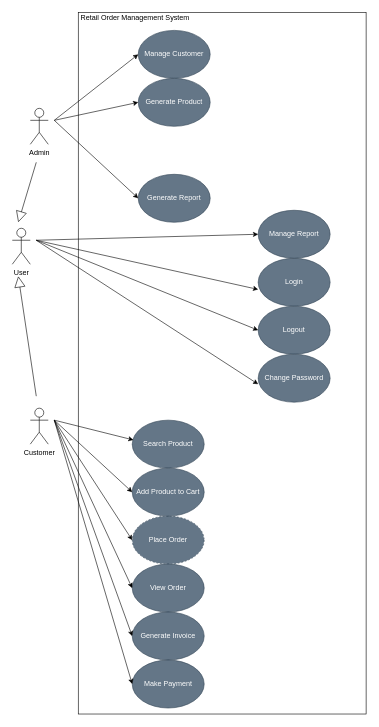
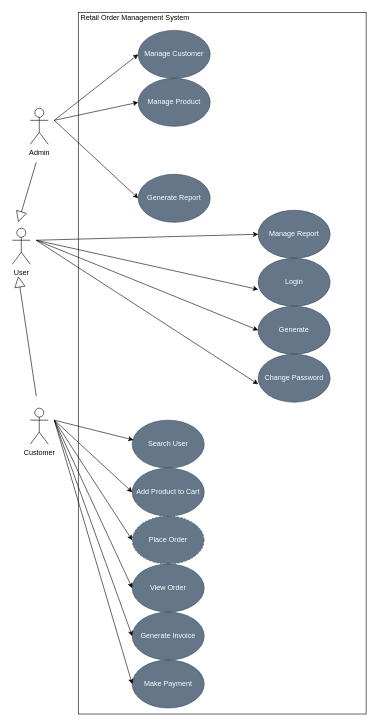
(174, 102) -> (174, 102)
(294, 330) -> (294, 330)
(168, 444) -> (168, 444)
